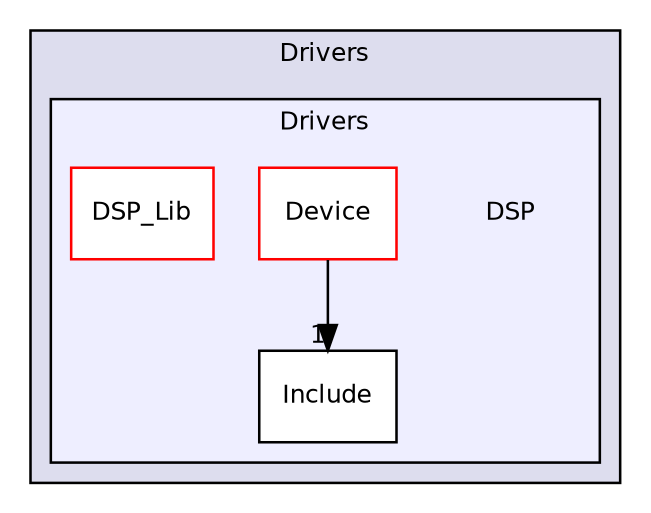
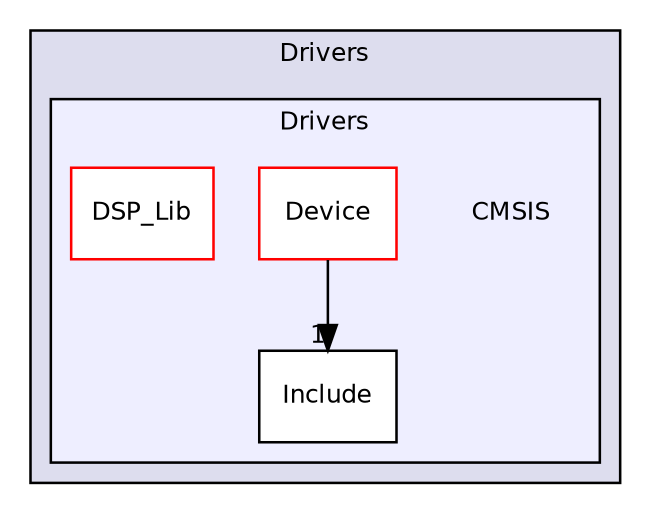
(511, 214) -> (511, 214)
